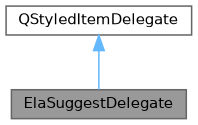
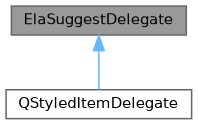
(99, 70) -> (99, 70)
